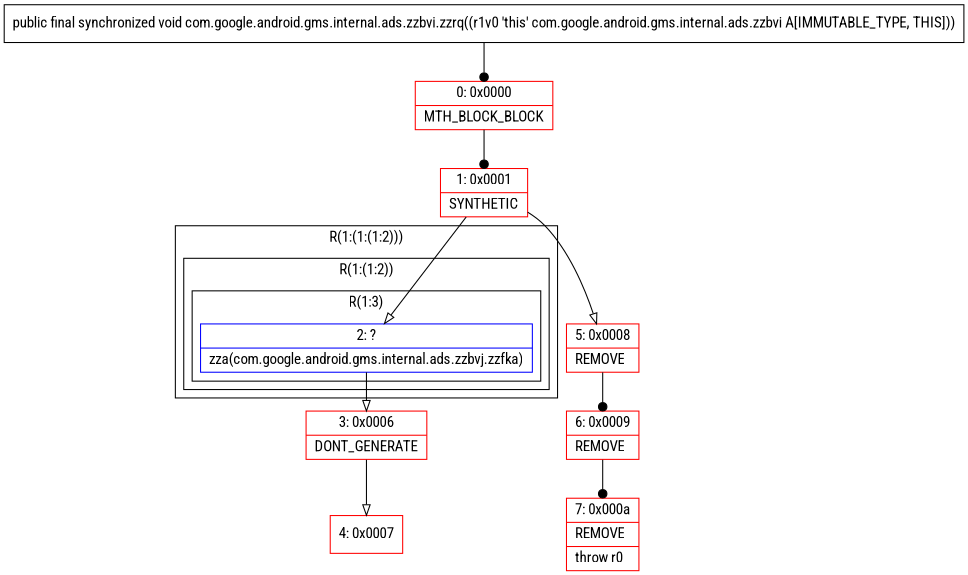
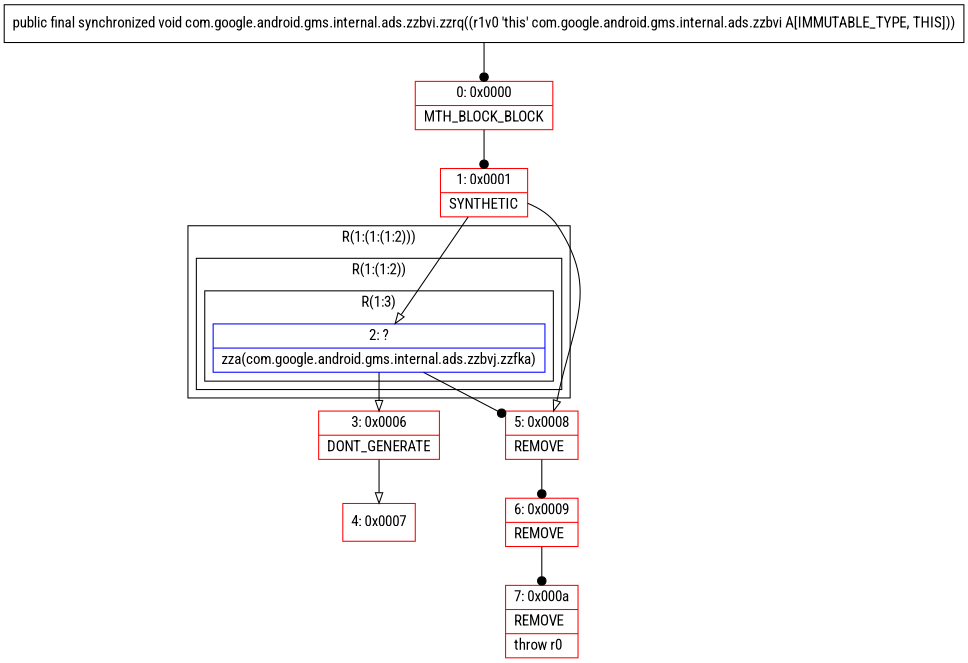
none -> (461, 392)
